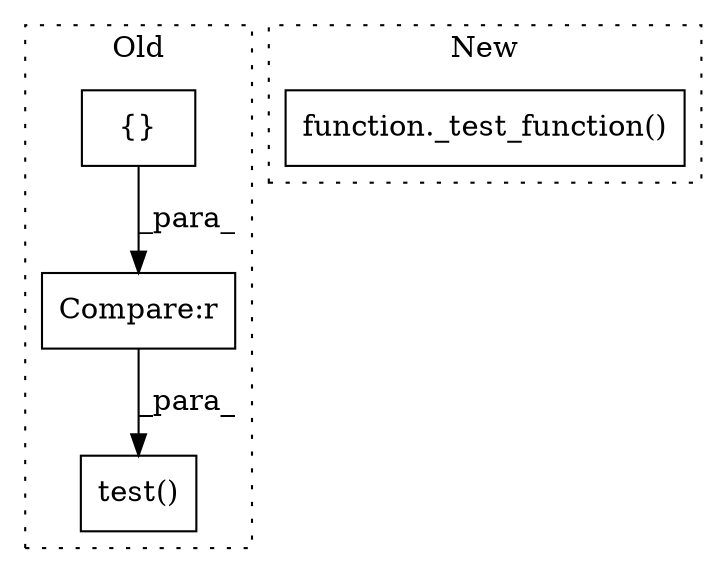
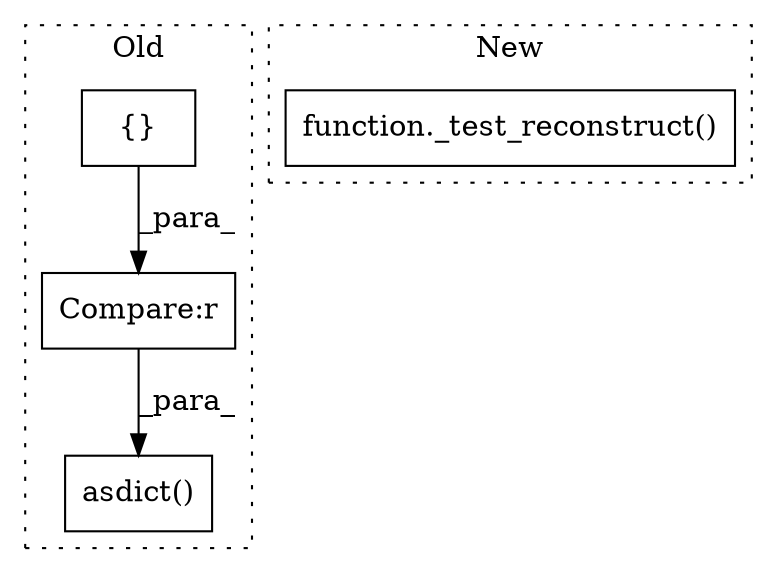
(485, 128) -> (510, 128)
(139, 493) -> (139, 493)
